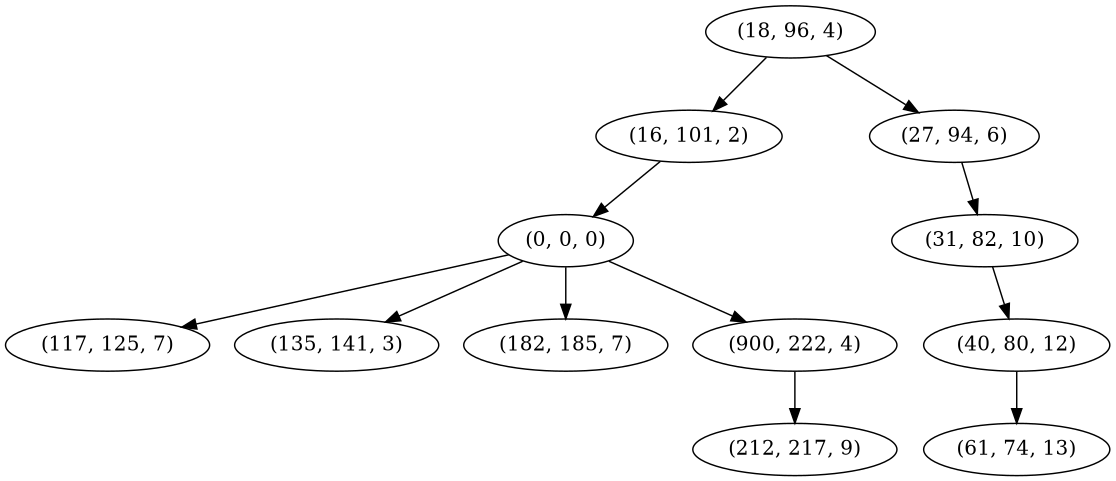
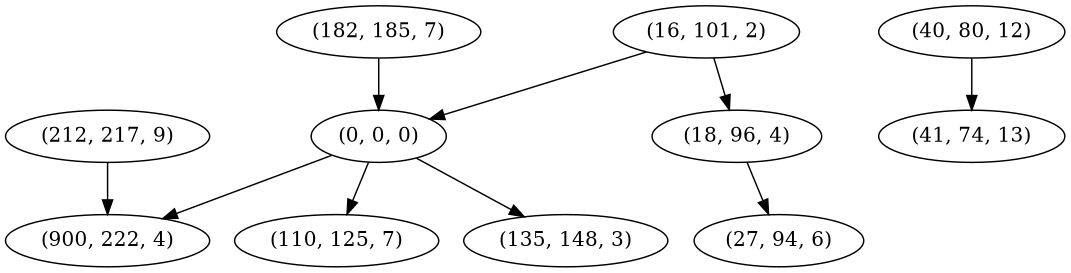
(745, 79) -> (719, 77)
(985, 241) -> none
(566, 286) -> (379, 77)
(108, 345) -> (337, 241)
(337, 345) -> (566, 241)
(795, 390) -> (108, 181)
(1017, 450) -> (972, 136)
